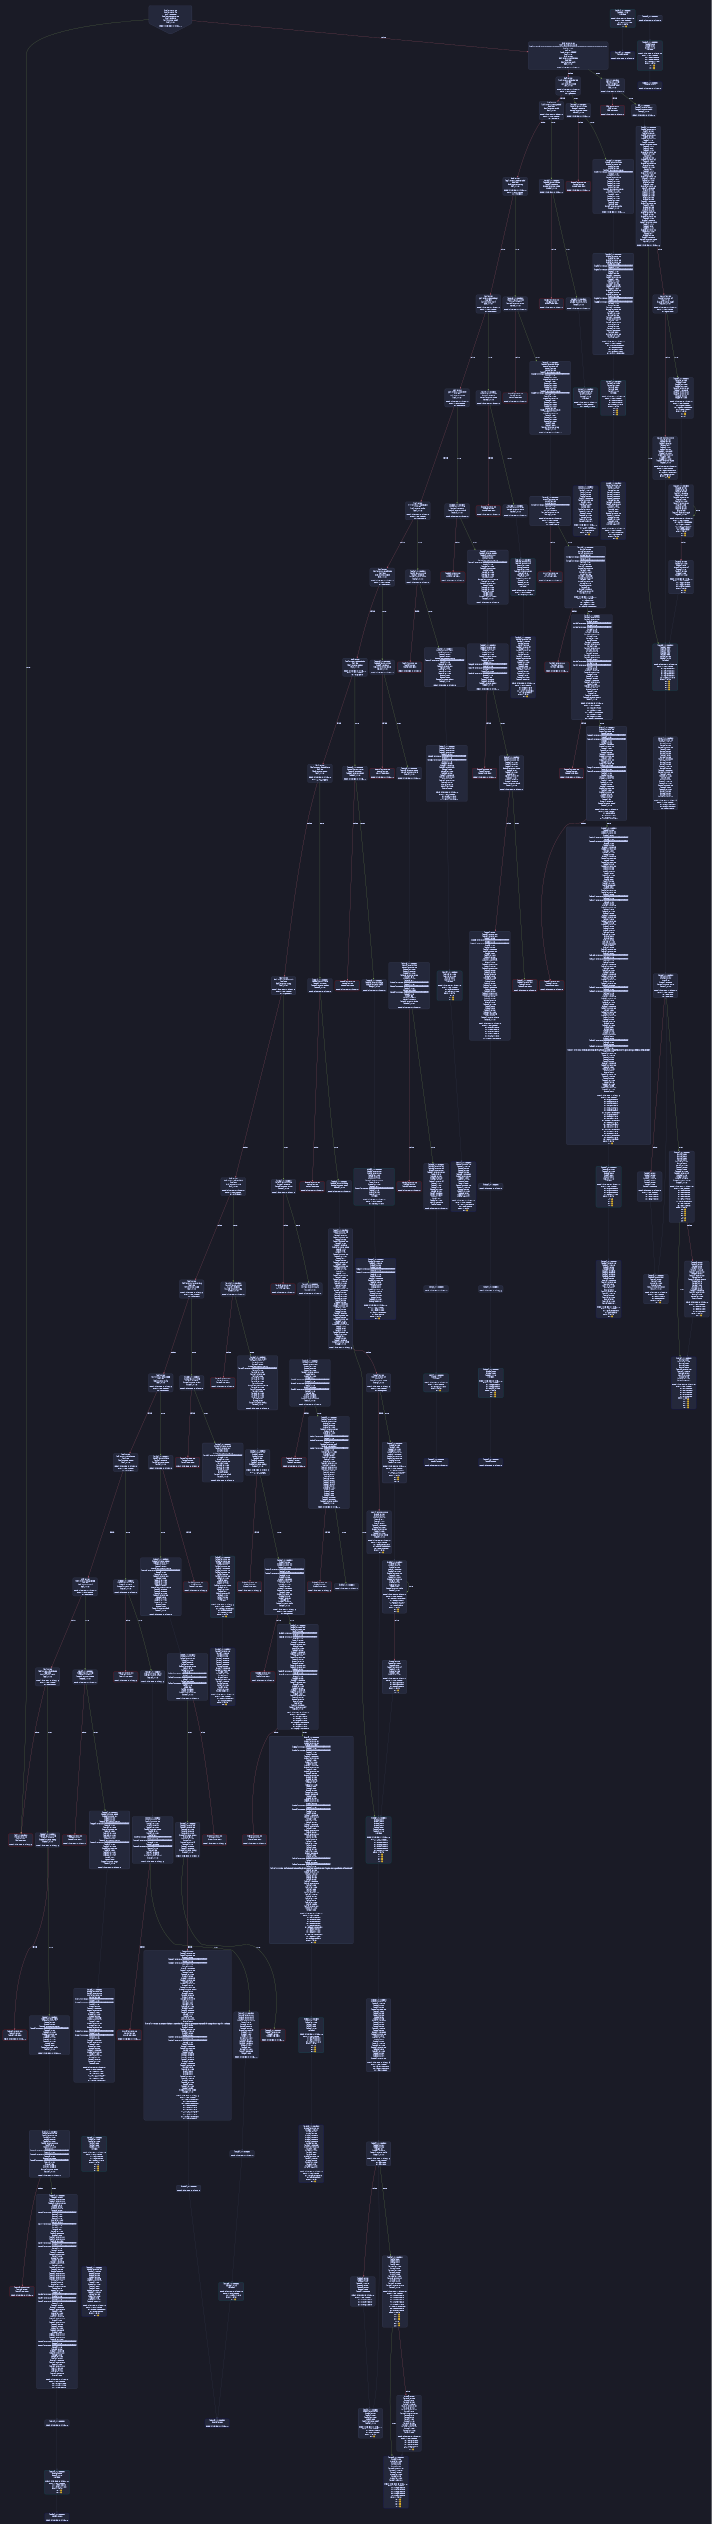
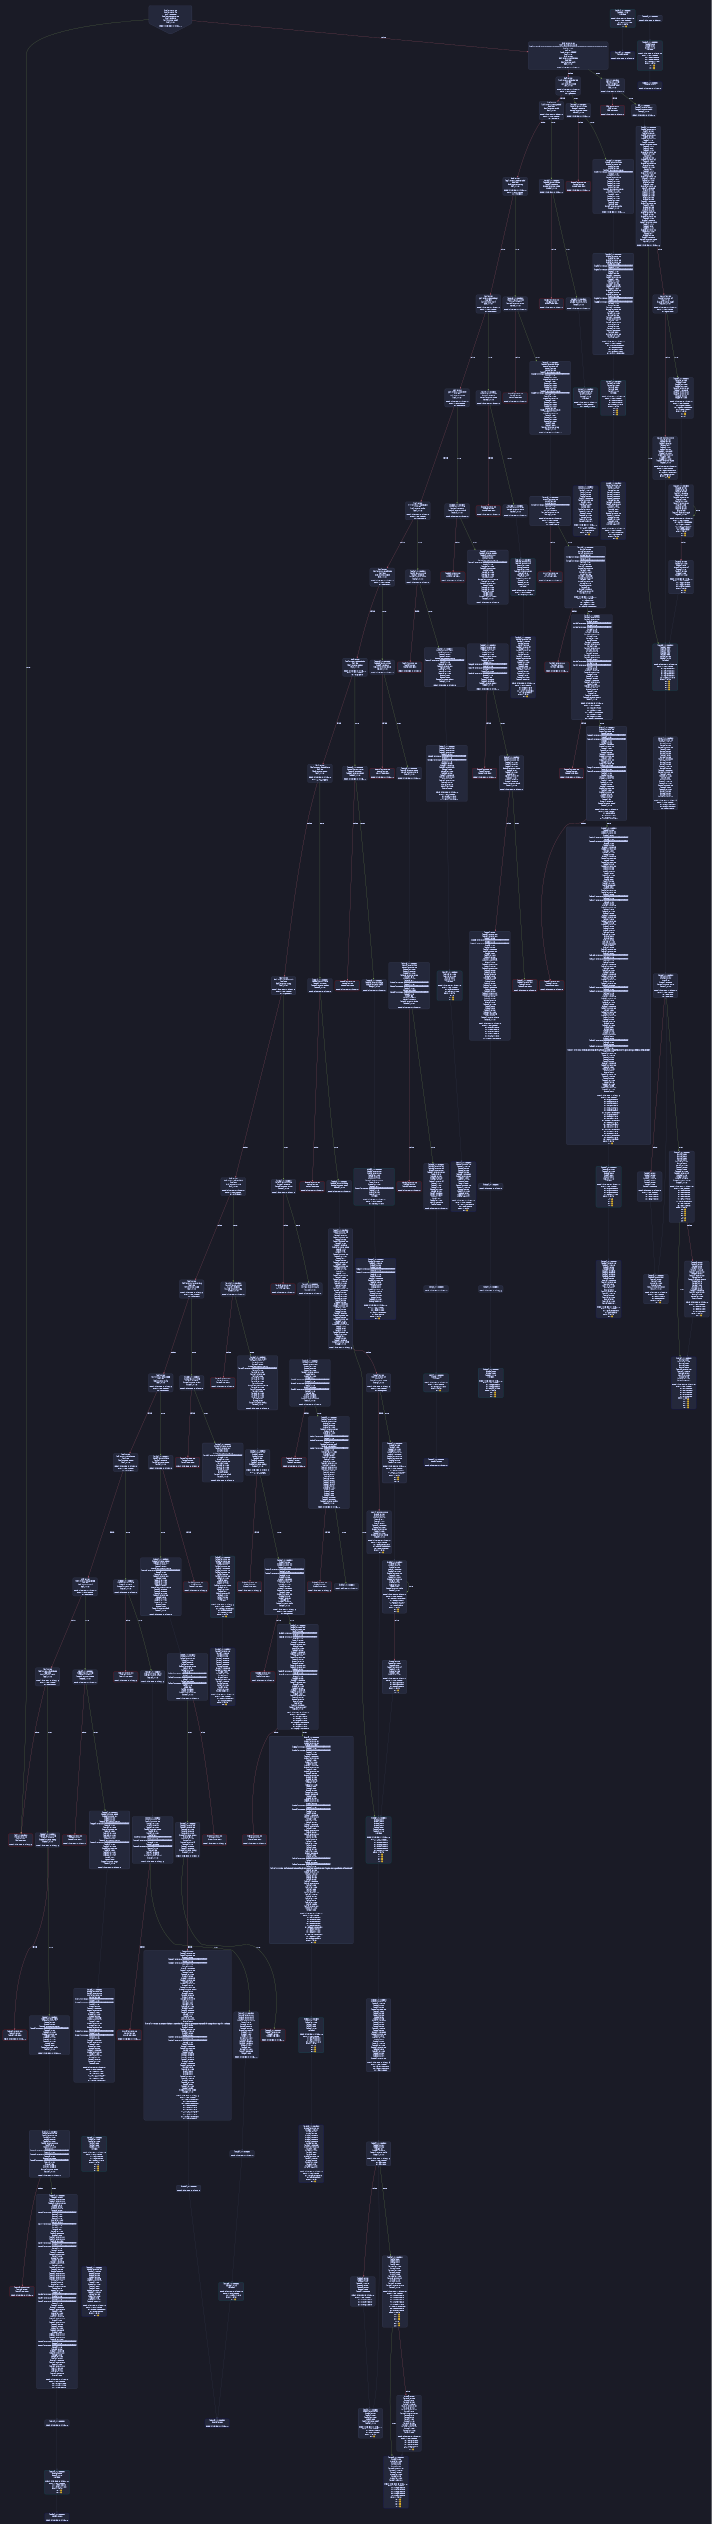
(650, 18) -> (650, 18)
(491, 1463) -> none
(346, 1587) -> (346, 1587)
